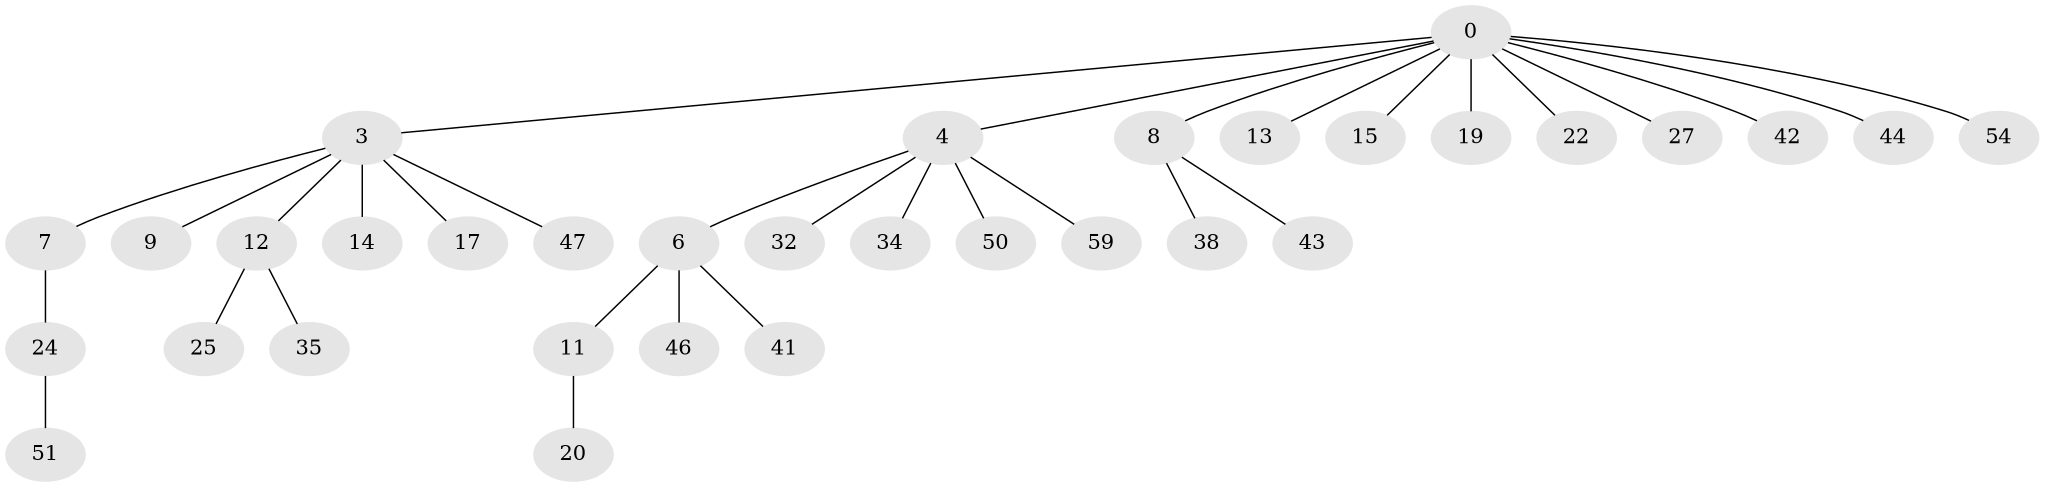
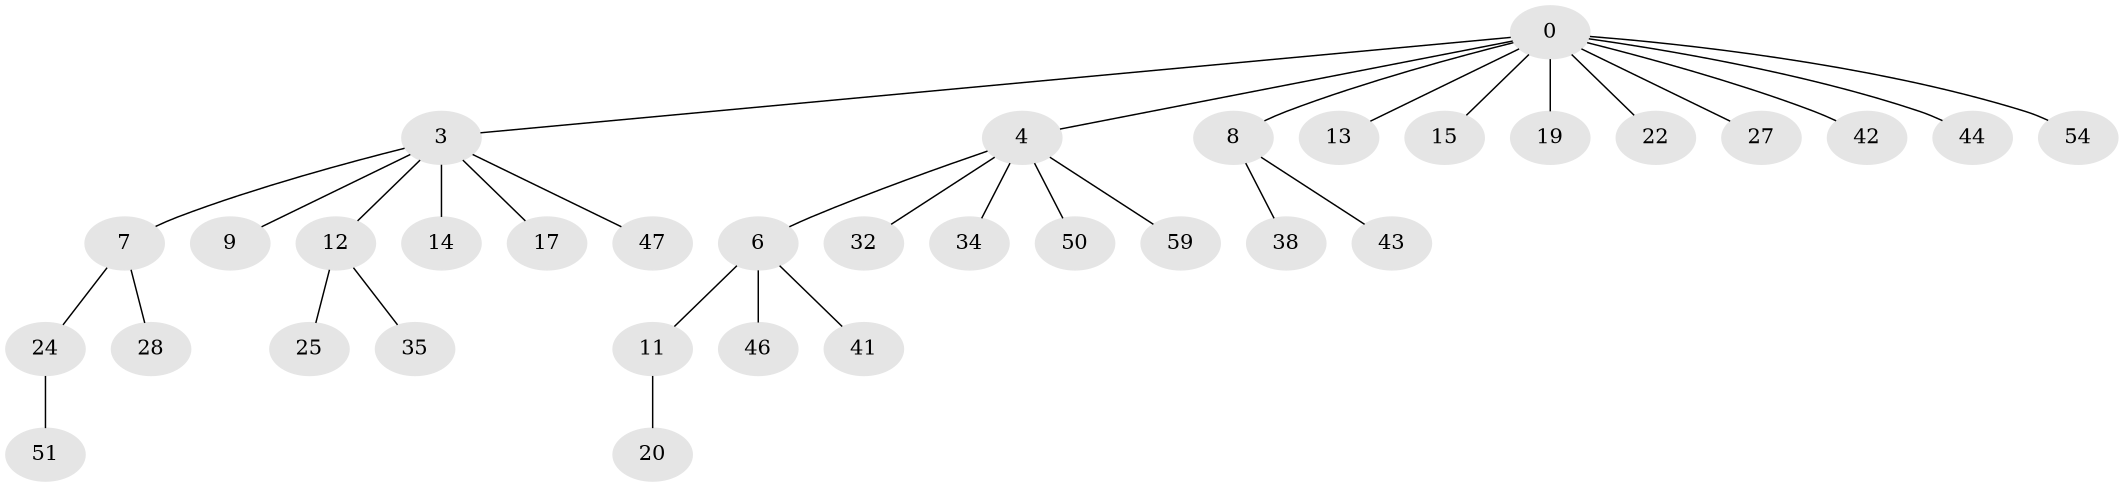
none -> (151, 349)
